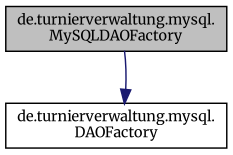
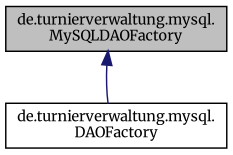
(126, 70) -> (107, 85)
